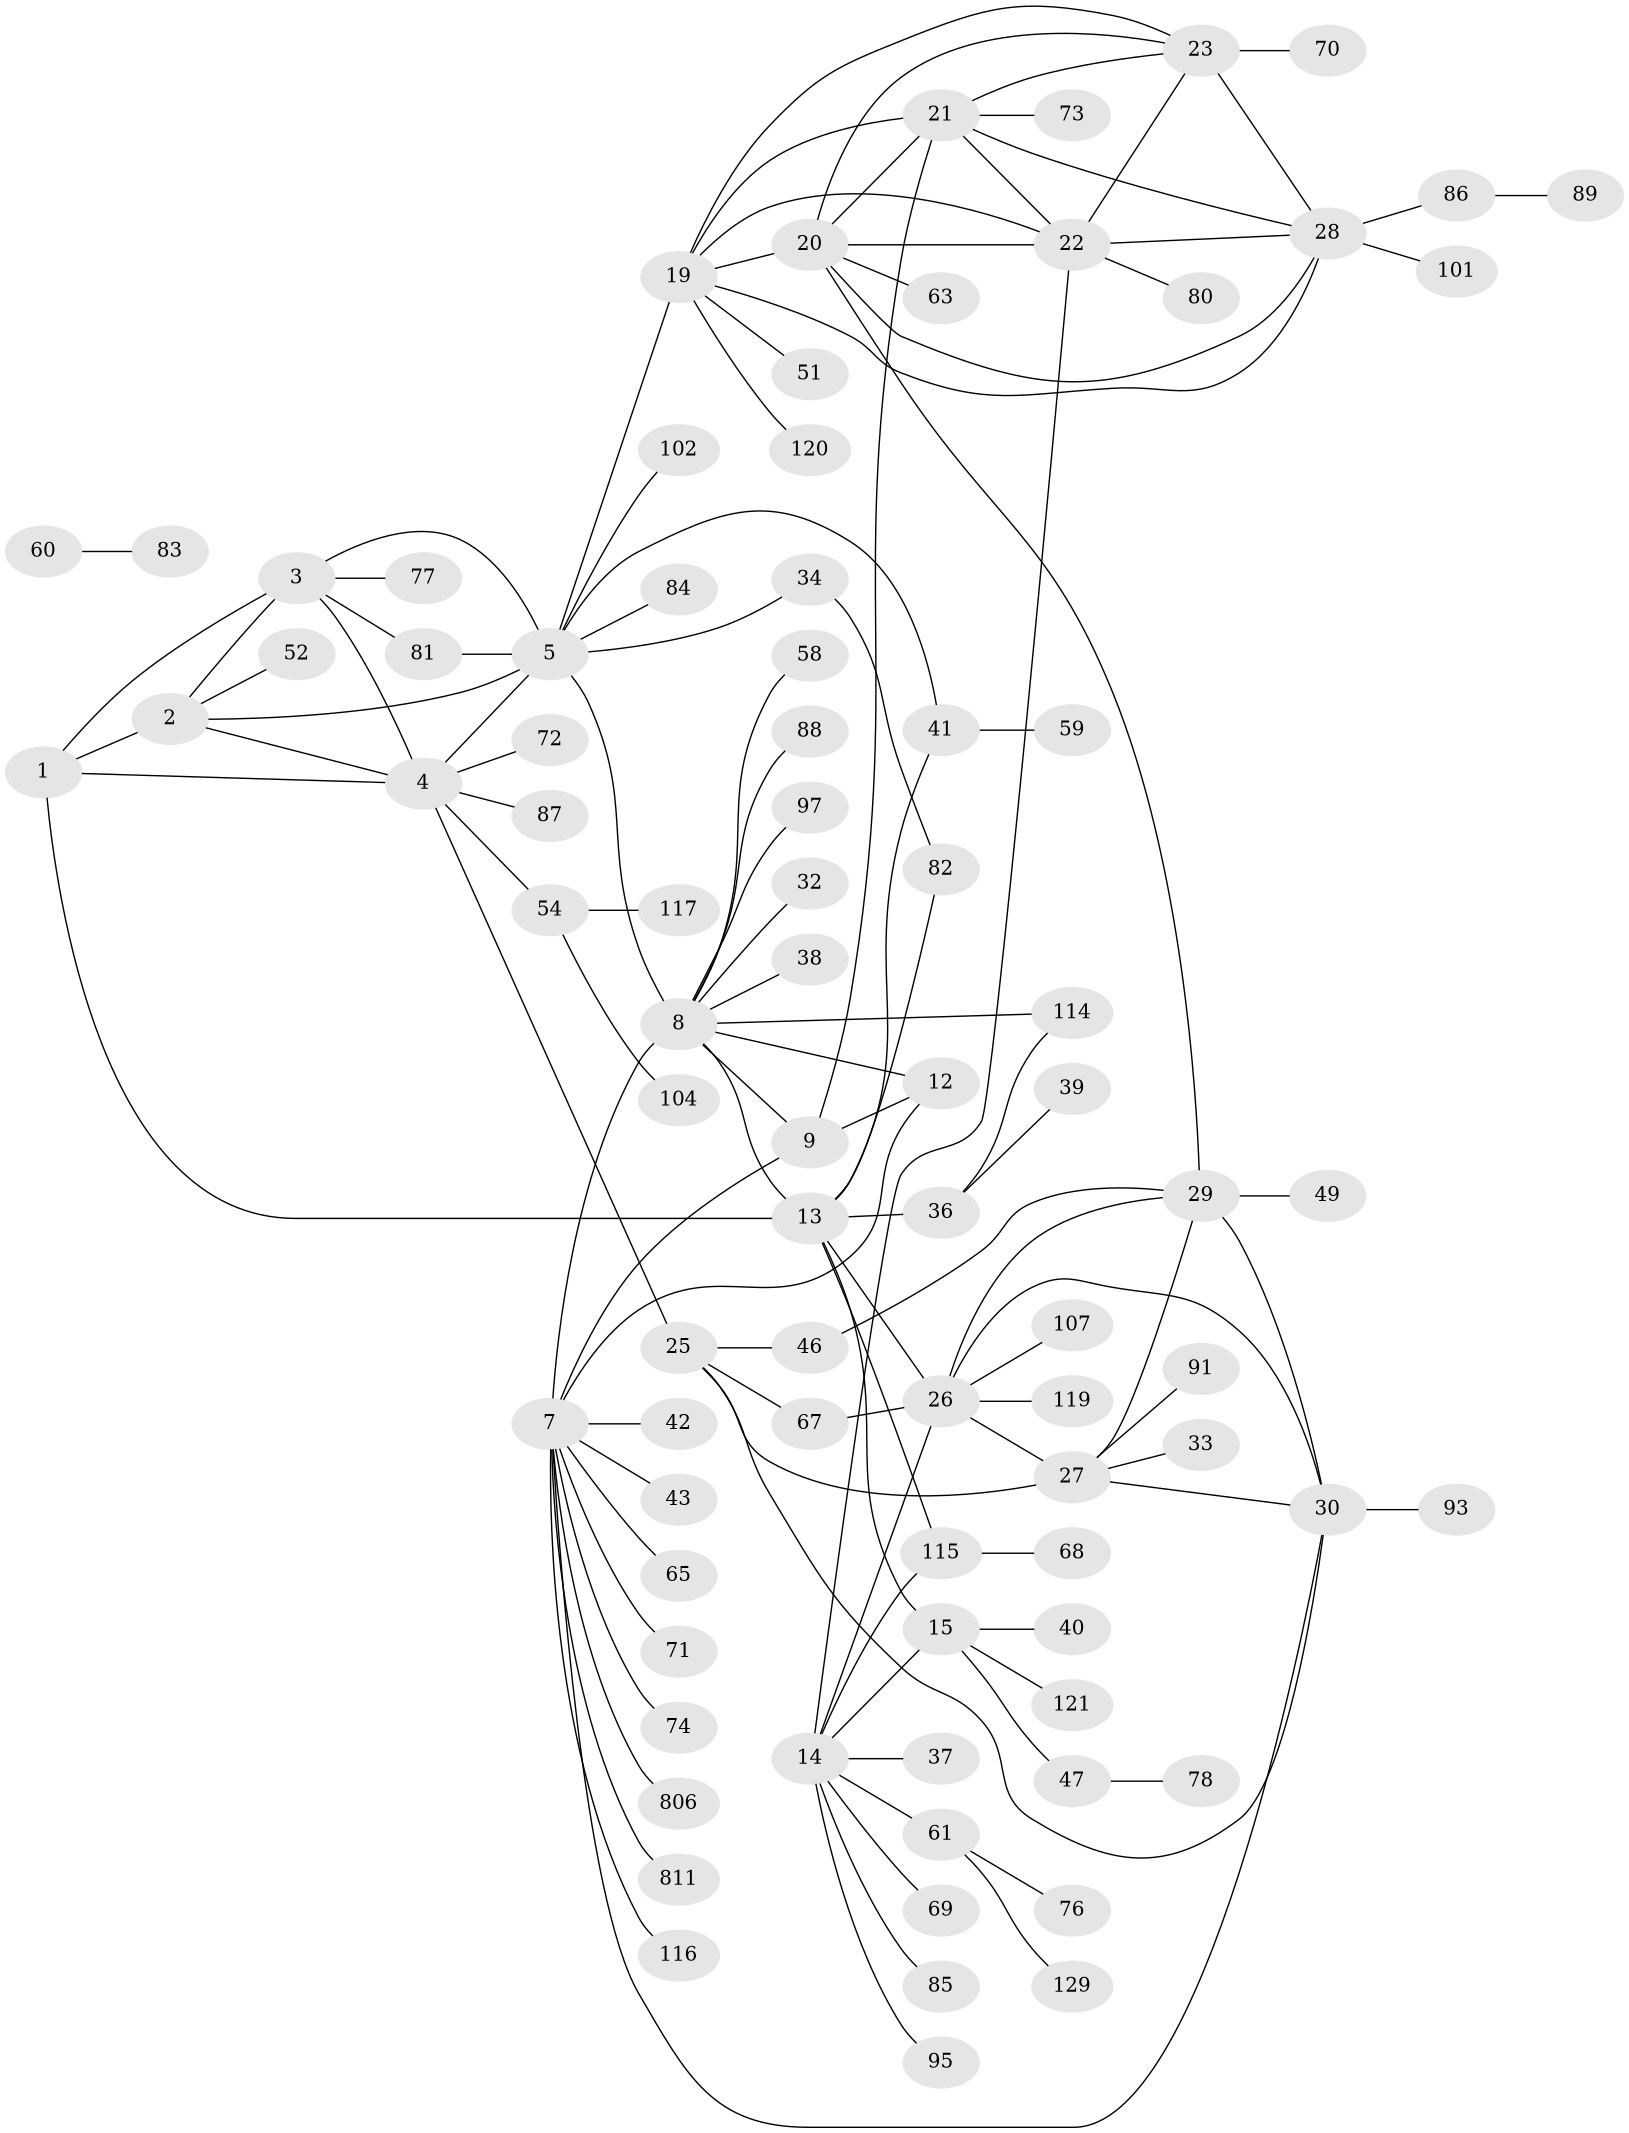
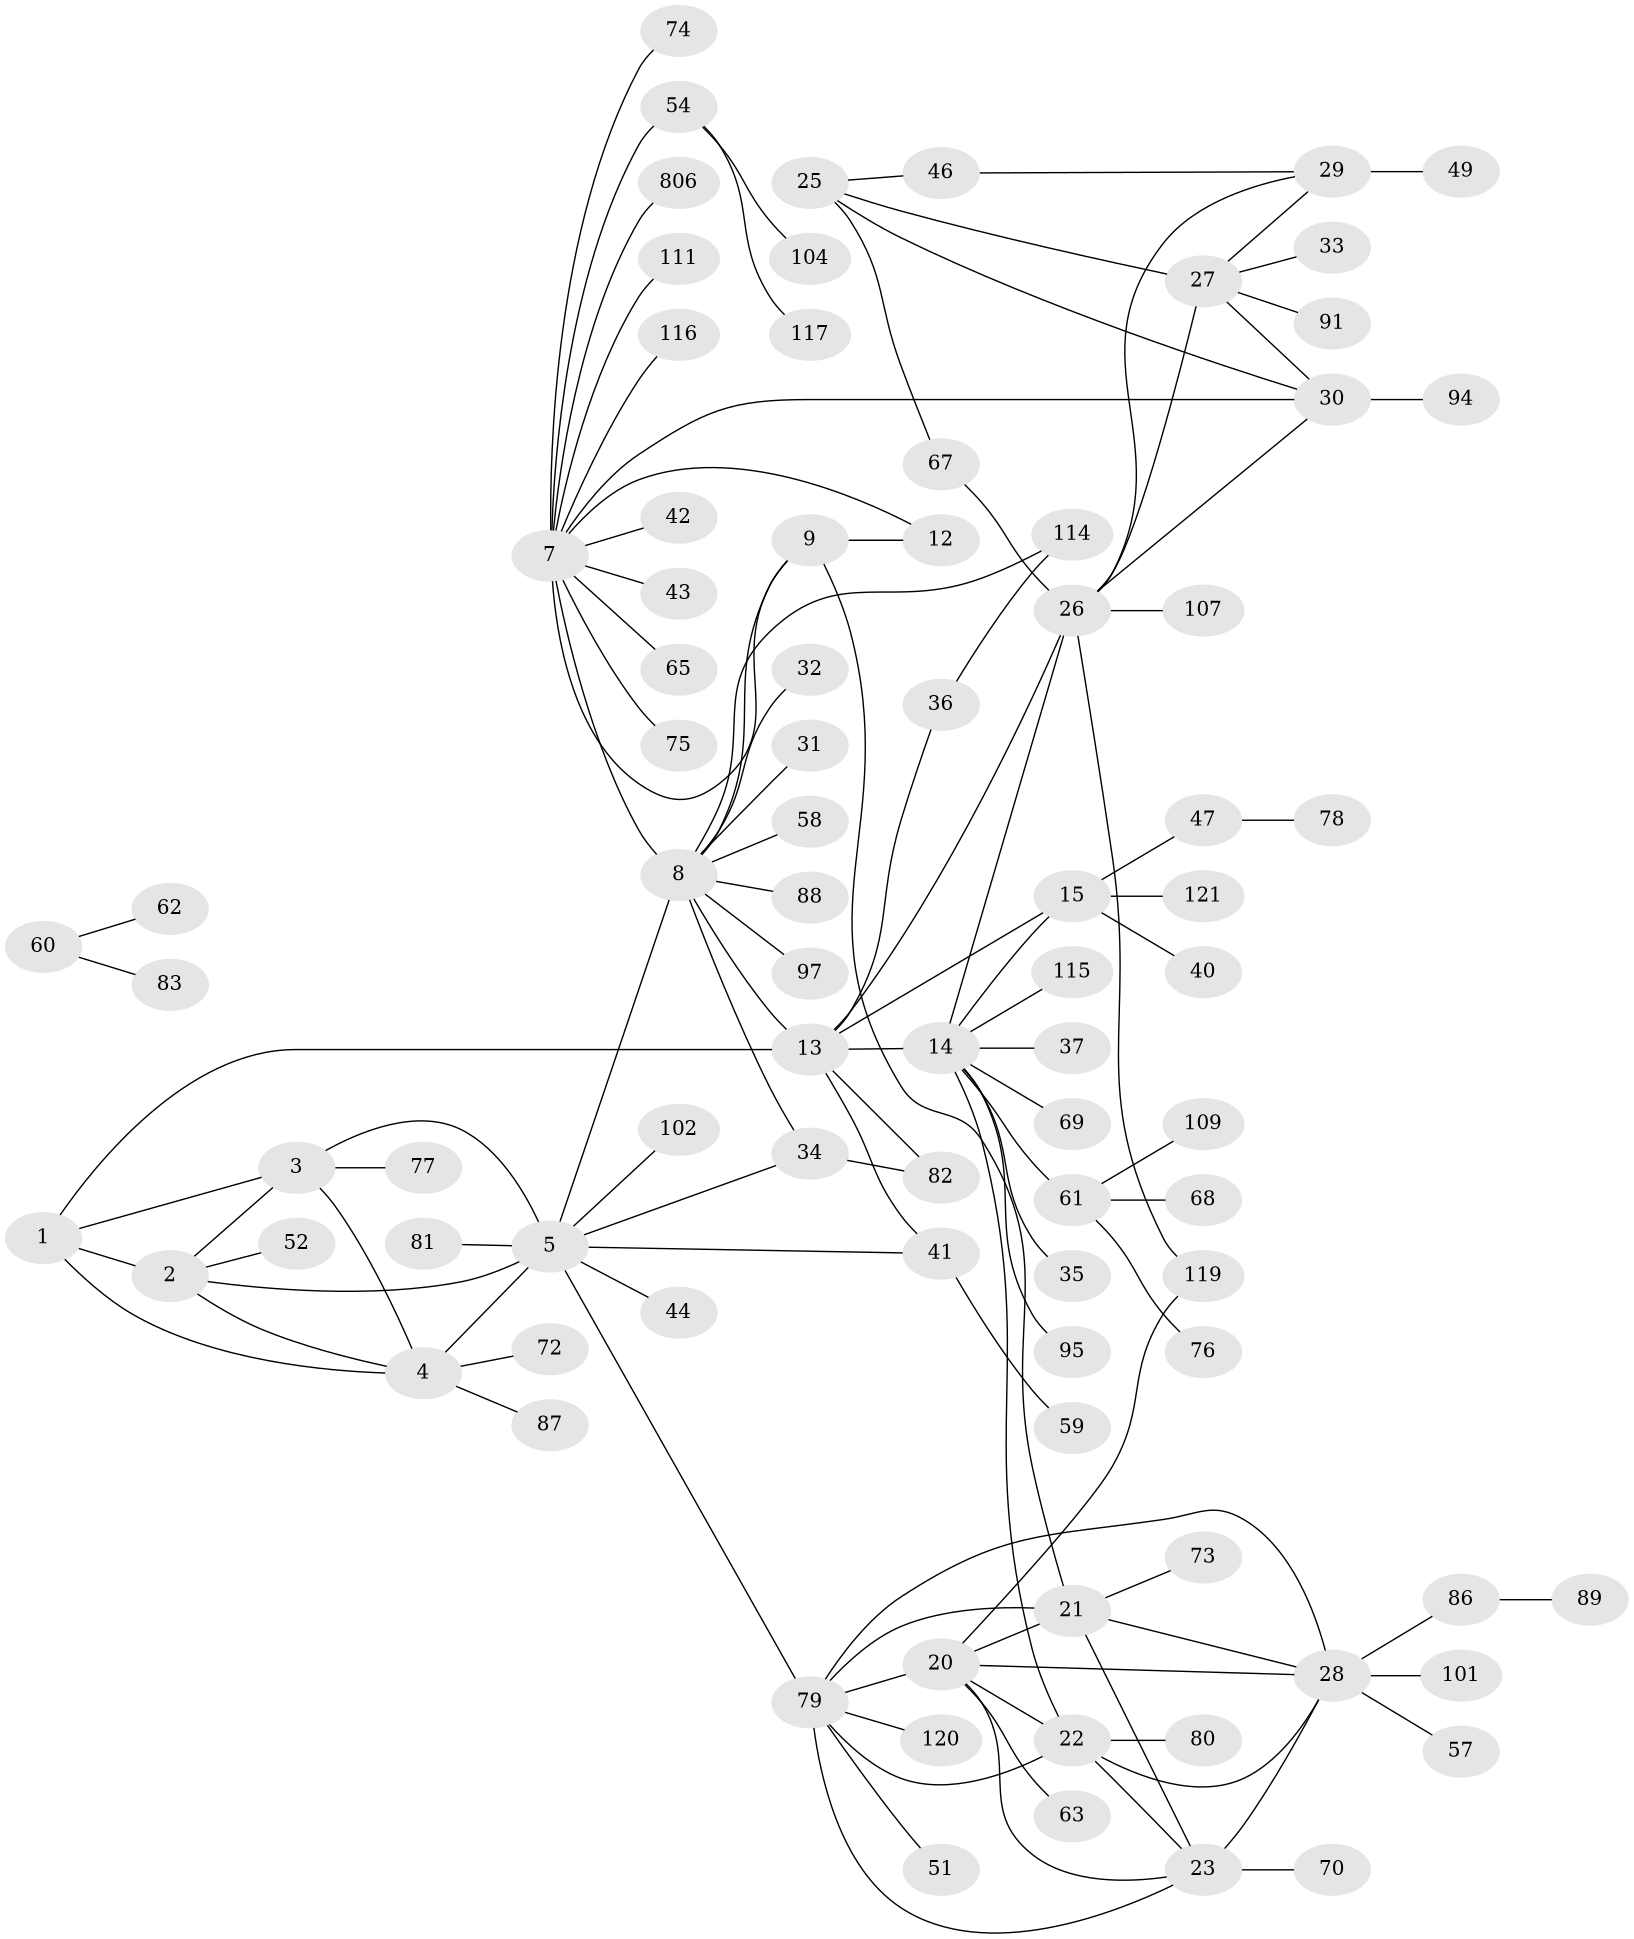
(1007, 180) -> none
(679, 277) -> (810, 1702)
(679, 590) -> (679, 1313)
(360, 616) -> none
(1107, 680) -> (1099, 1486)
(487, 847) -> (577, 321)
none -> (170, 909)
(810, 960) -> (810, 746)
(810, 1054) -> (737, 1017)
(551, 1066) -> none
(1072, 1089) -> none
(1284, 1346) -> none
(879, 1385) -> (872, 1049)
(1457, 1510) -> (1461, 400)
(1008, 1553) -> (1137, 1200)
(679, 1652) -> (679, 746)
none -> (1461, 1752)
(679, 1880) -> (679, 259)
(941, 1987) -> (1072, 1276)
(1072, 1987) -> (1203, 1124)
